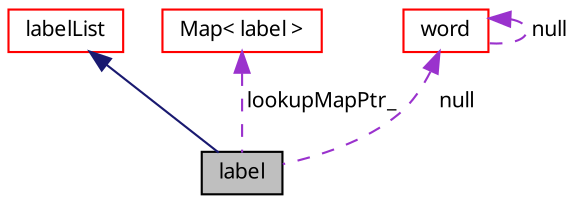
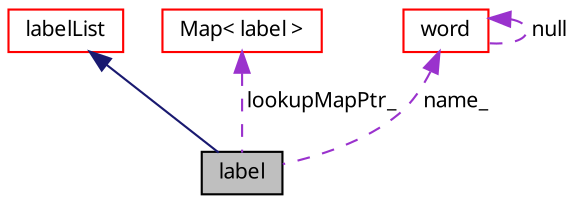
(454, 102) -> (454, 102)
